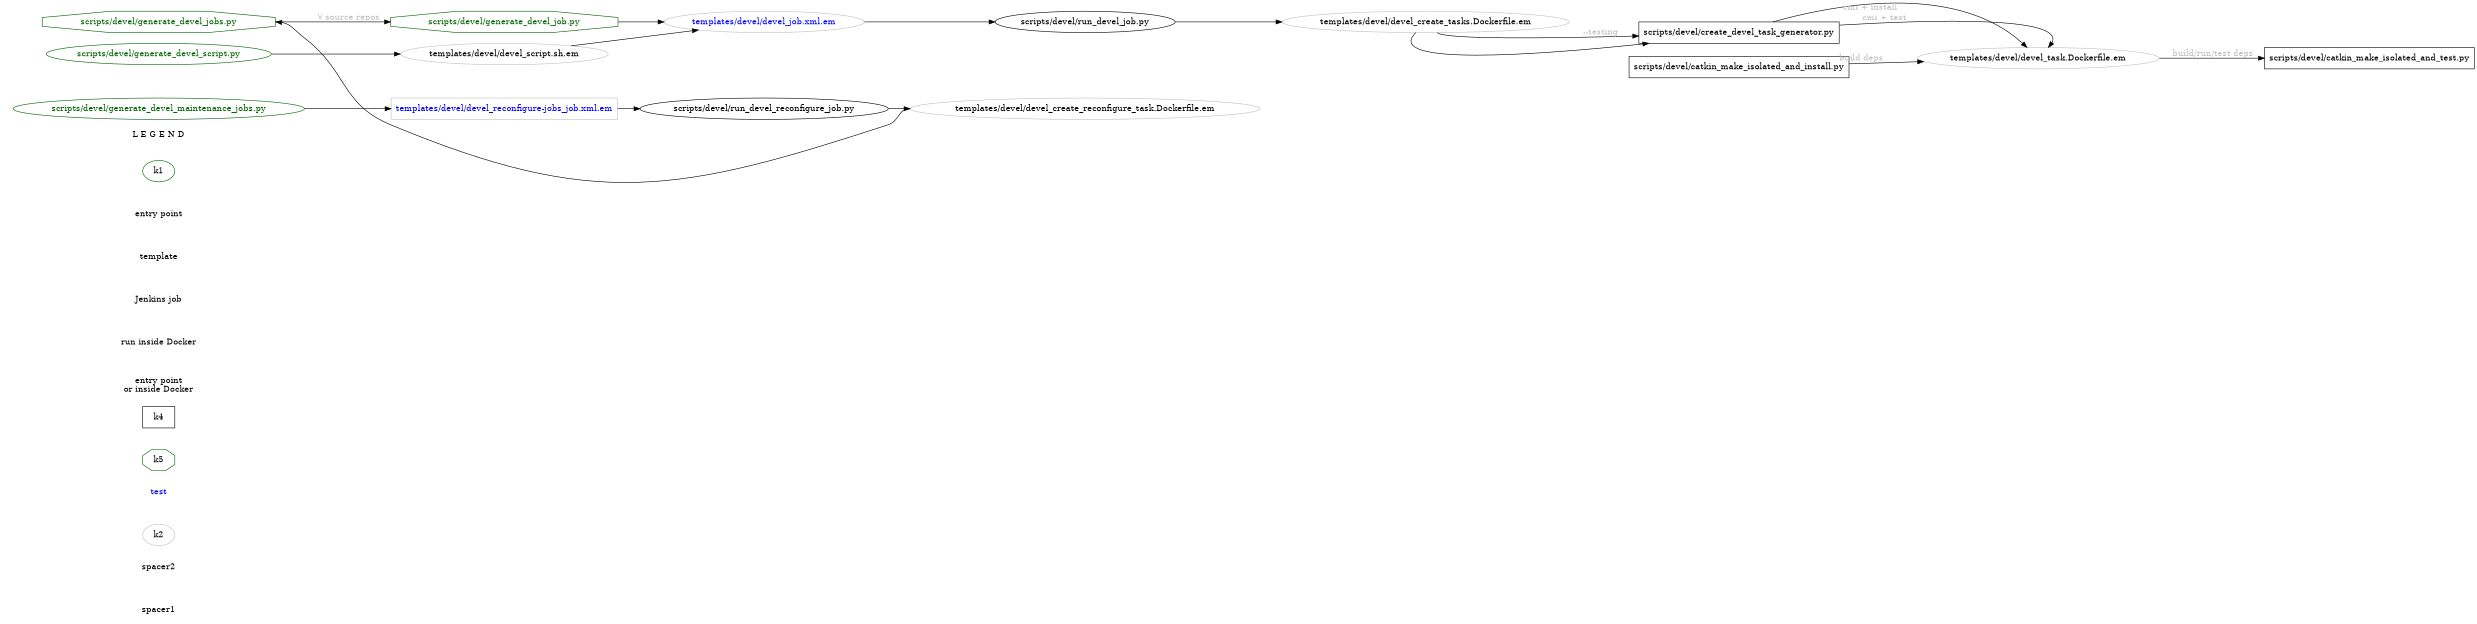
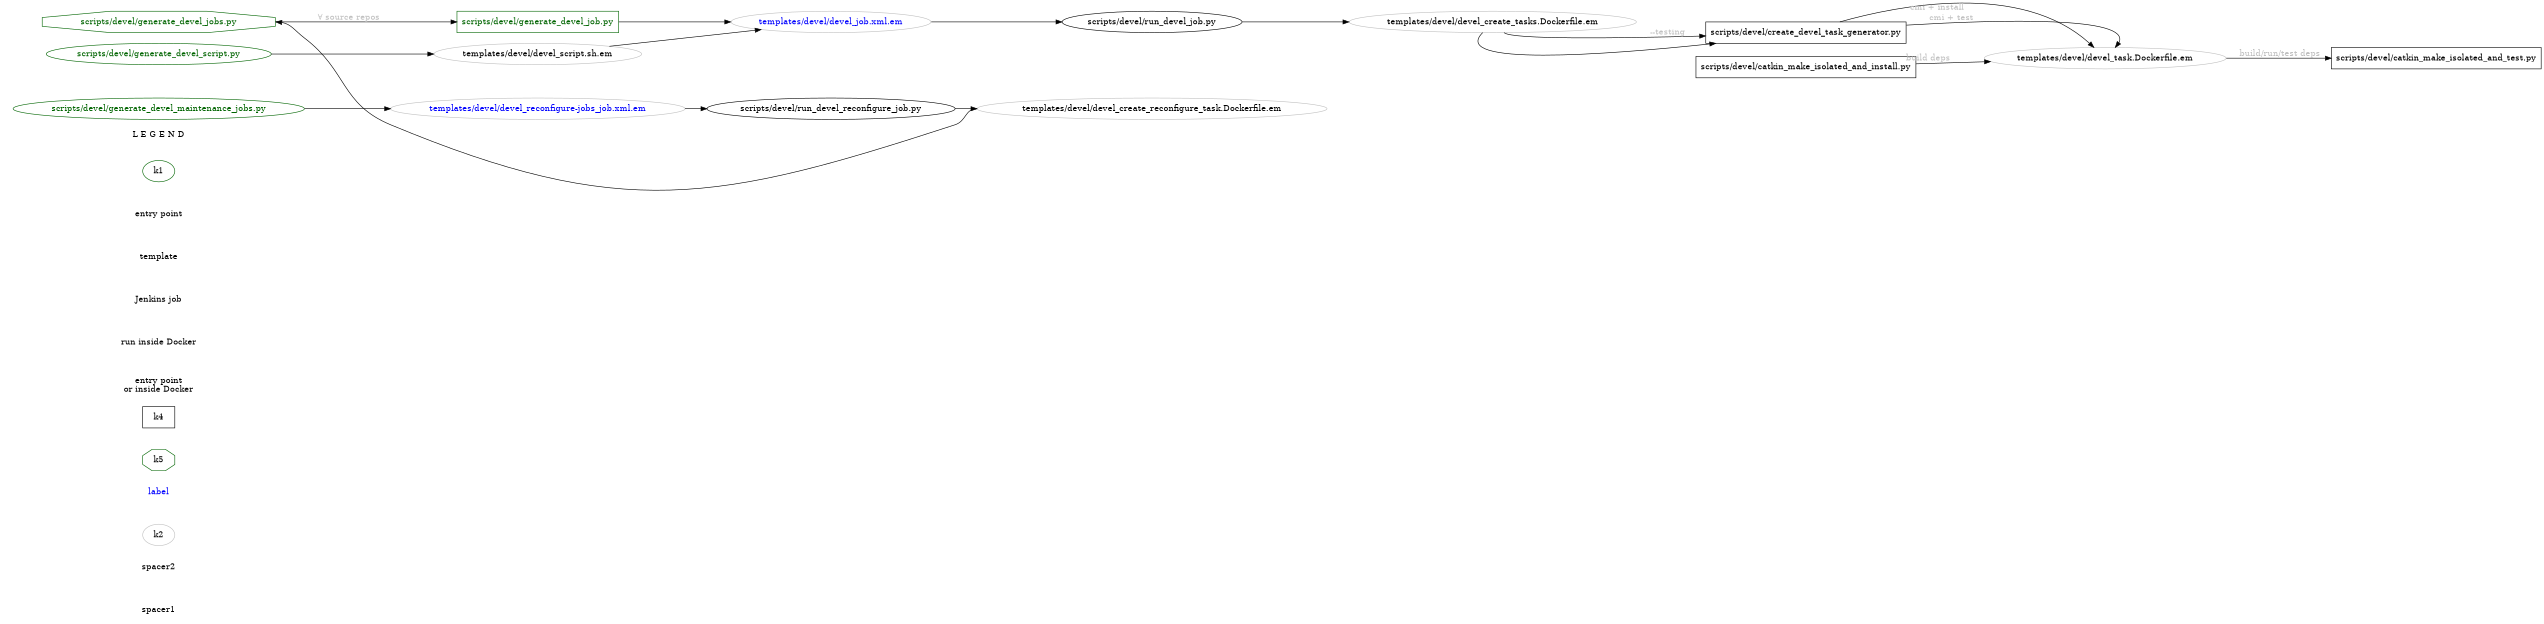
(504, 22) -> (538, 22)
(504, 109) -> (538, 109)
(159, 492) -> (159, 492)
